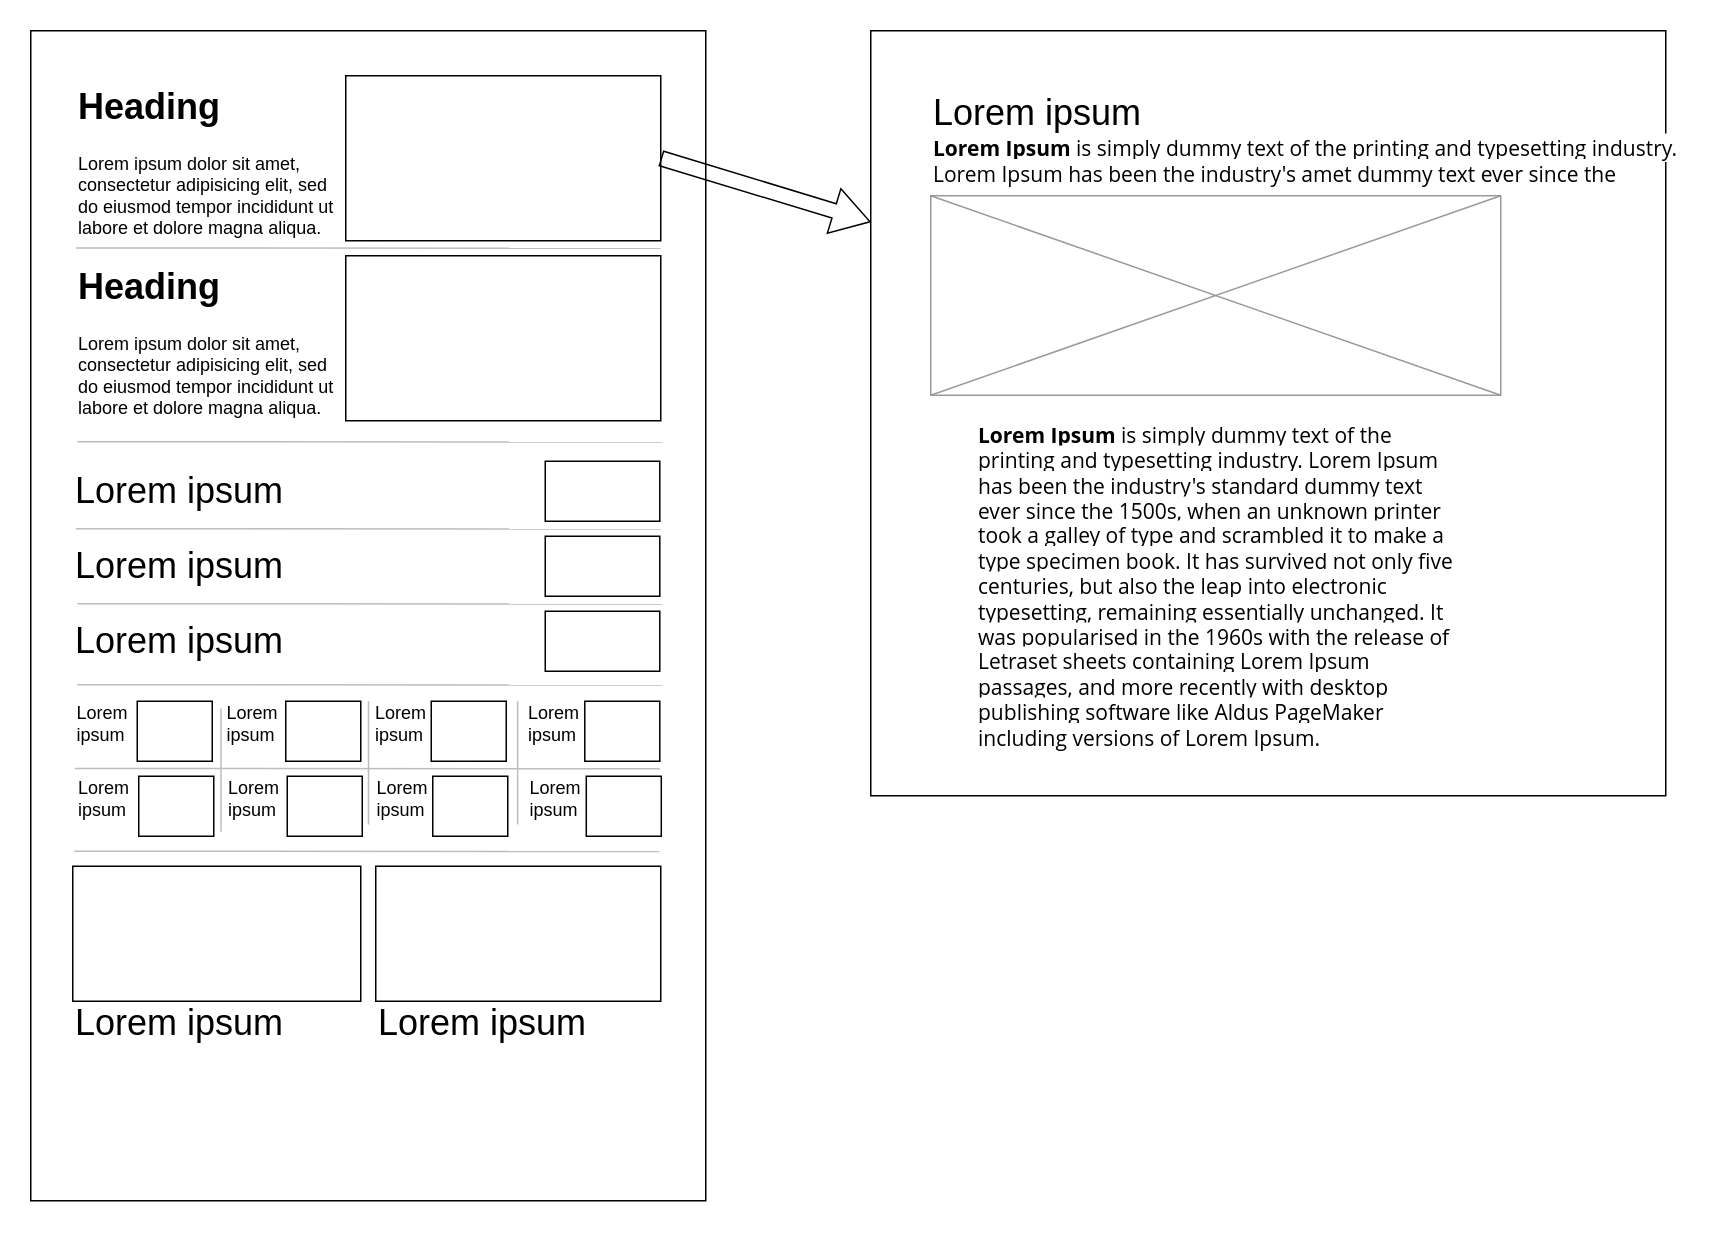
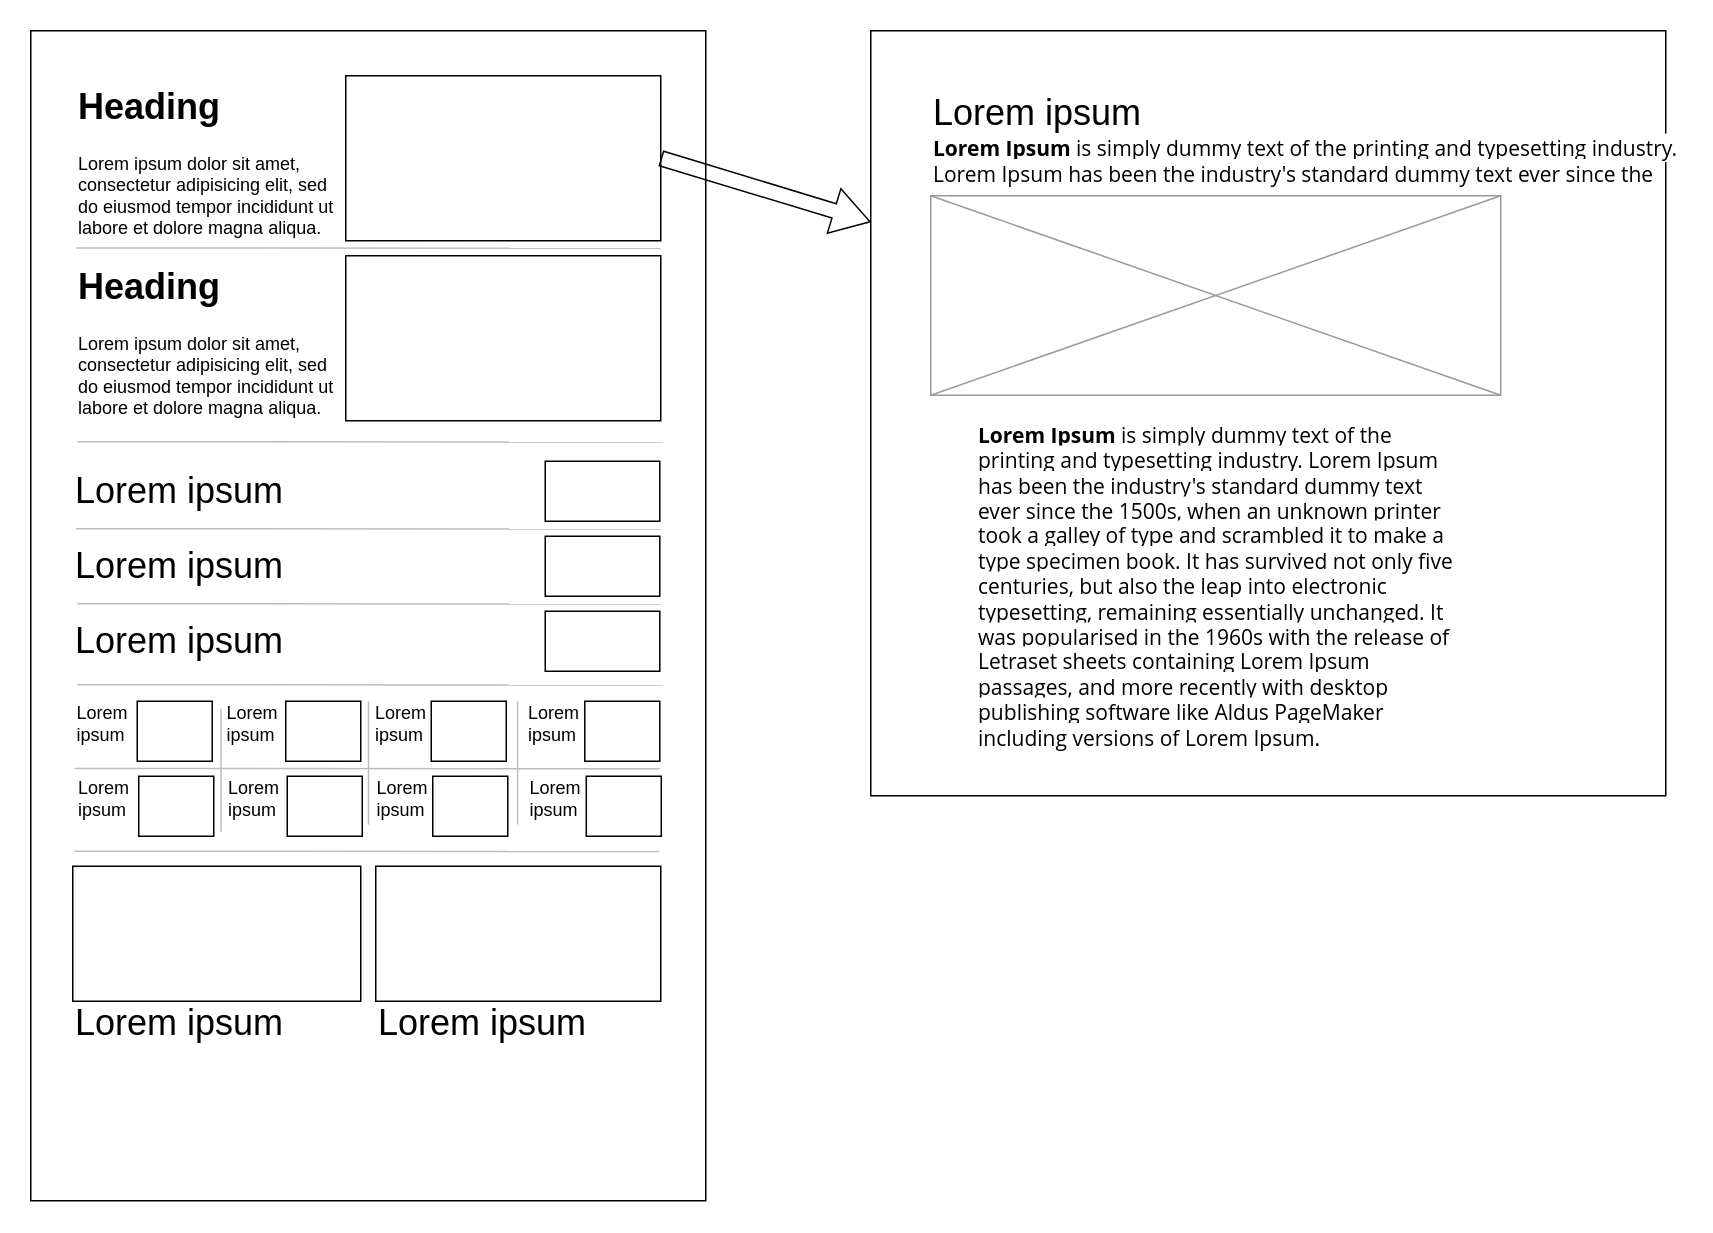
(1307, 138) -> (1307, 138)
